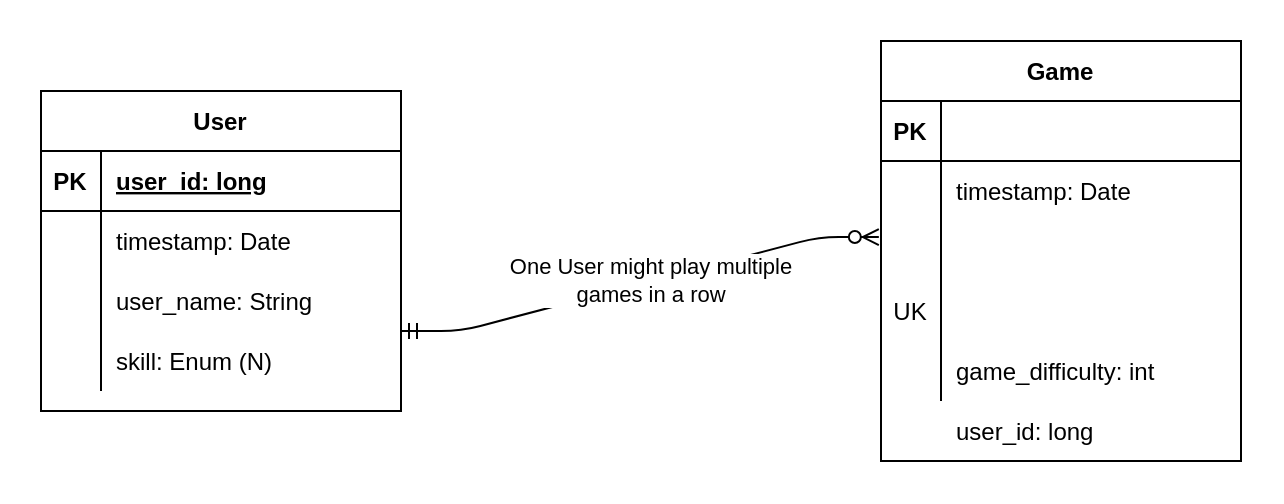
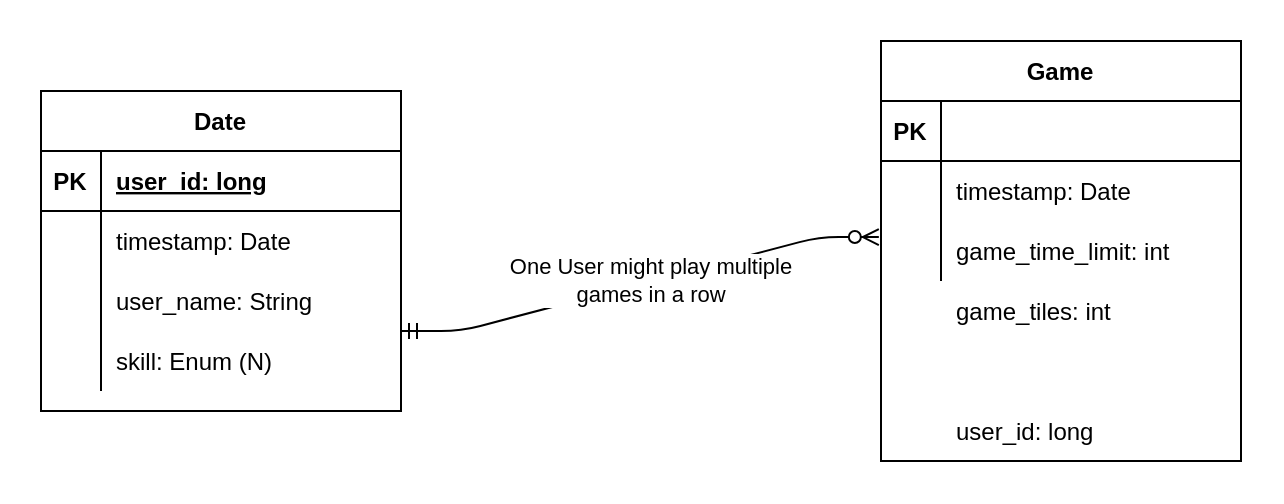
(220, 122) -> (220, 122)
none -> (1091, 251)
(911, 311) -> none
none -> (1091, 311)
(1091, 371) -> none
